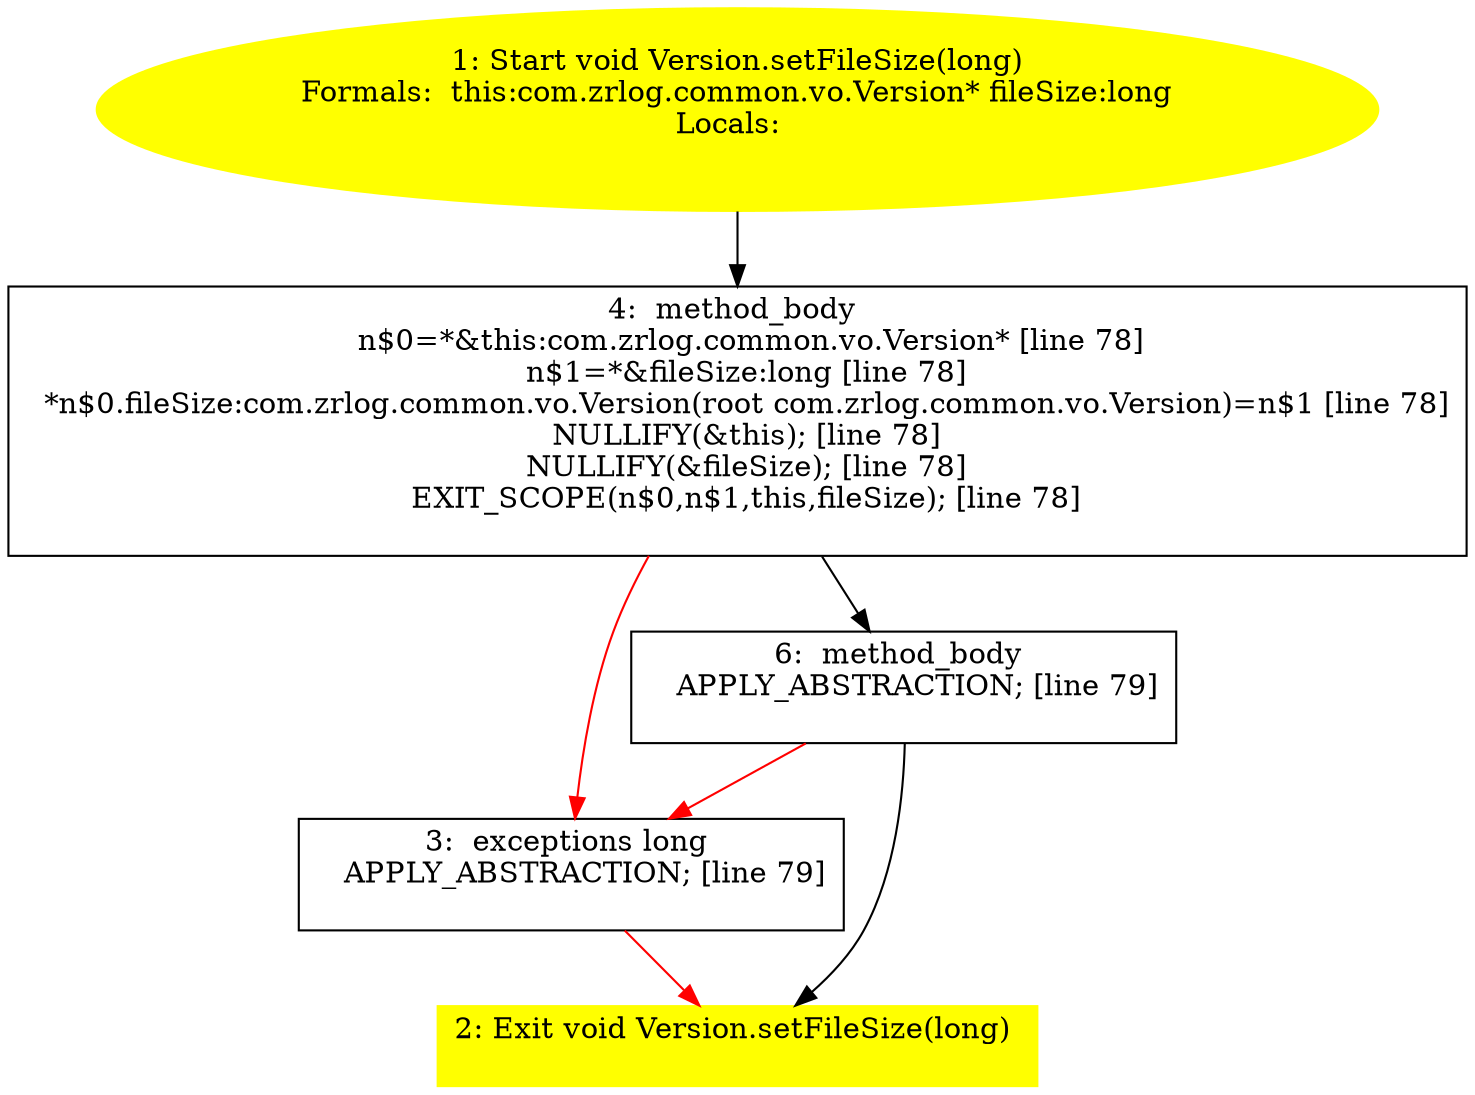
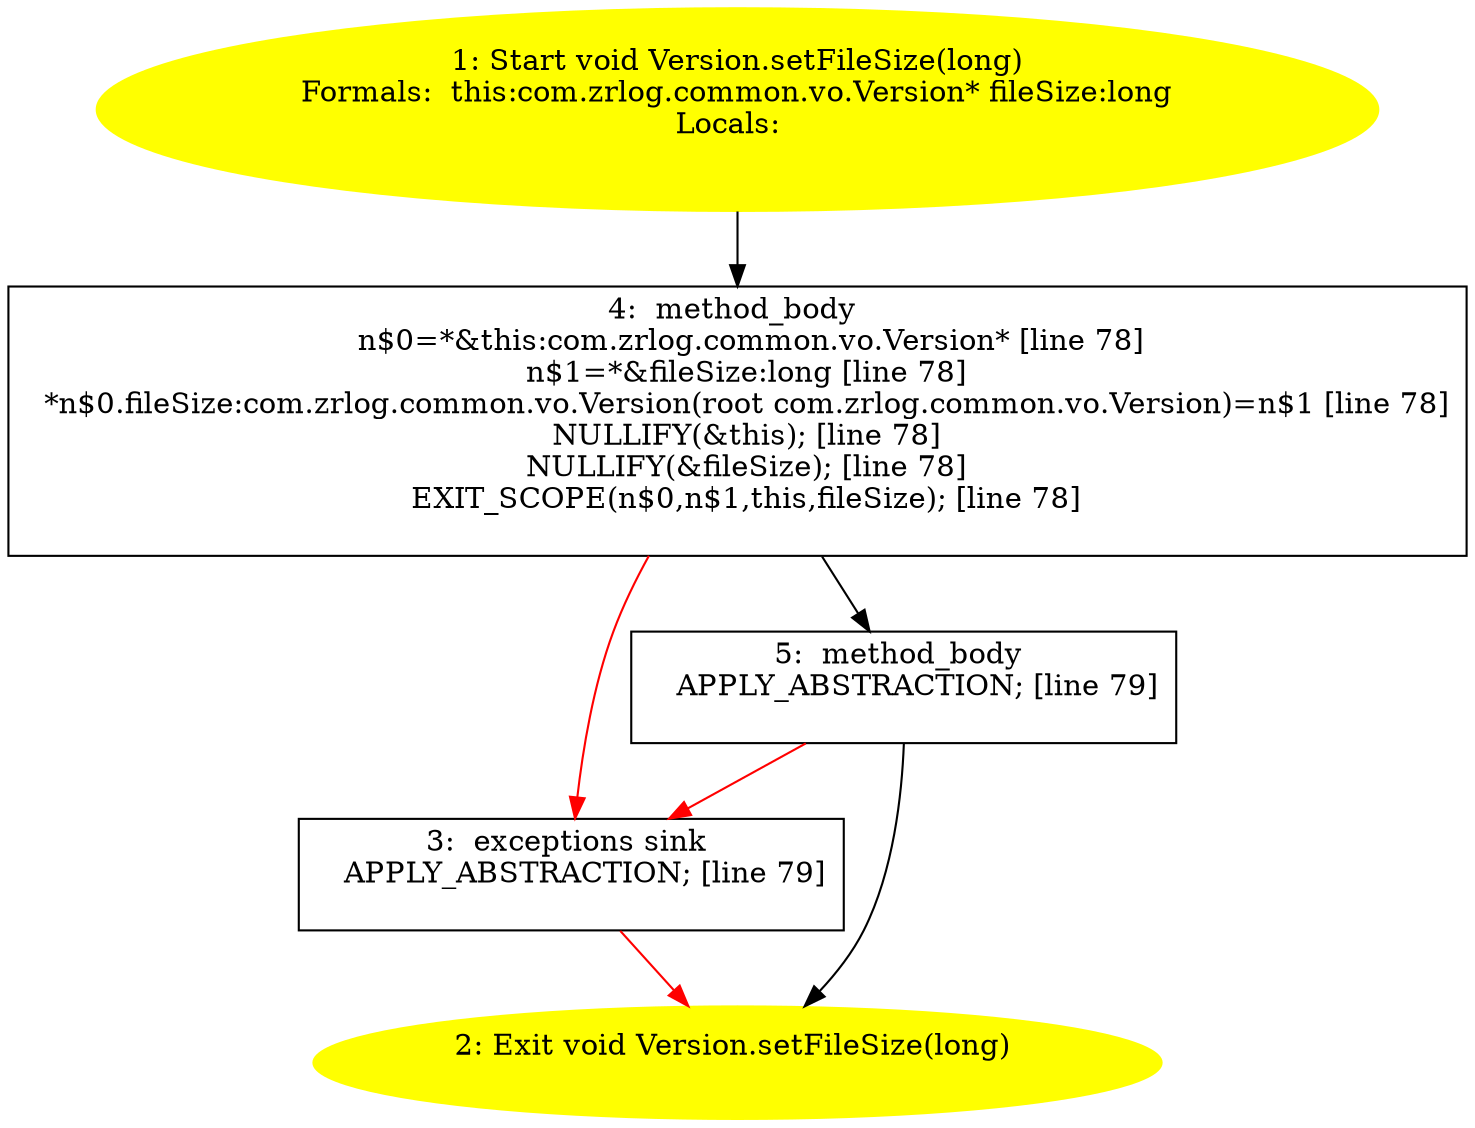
(904, 687) -> (904, 687)
(571, 875) -> (571, 875)
(738, 1046) -> (738, 1063)
